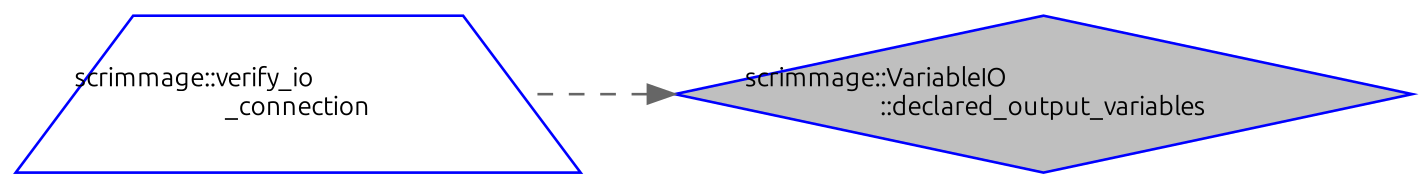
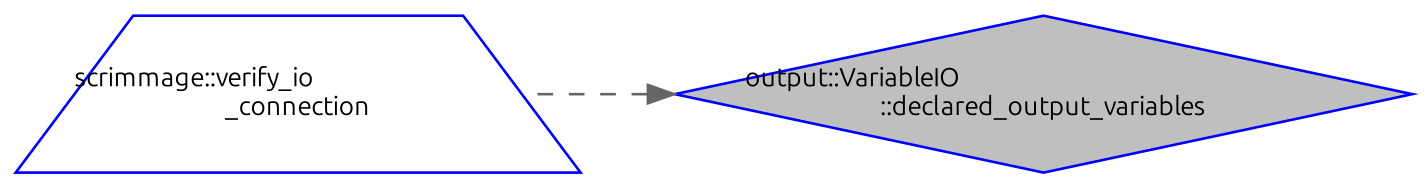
(1043, 94) -> (1043, 94)
